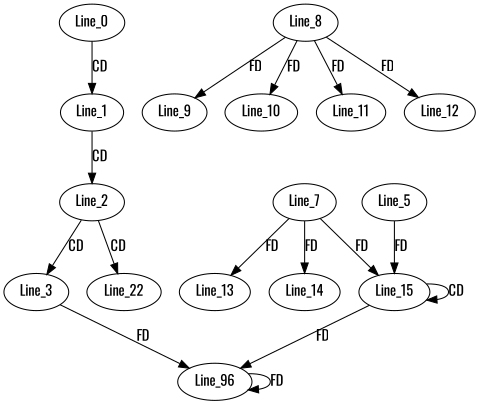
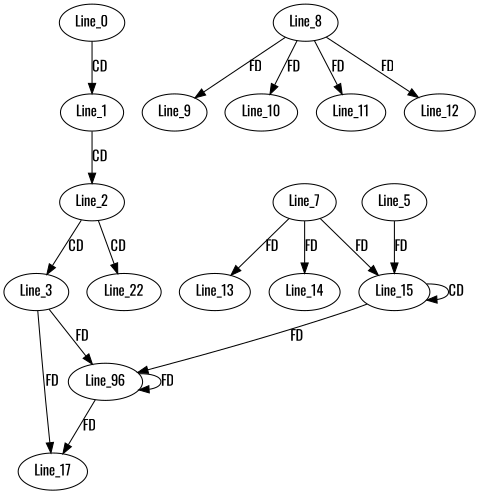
none -> (53, 472)
